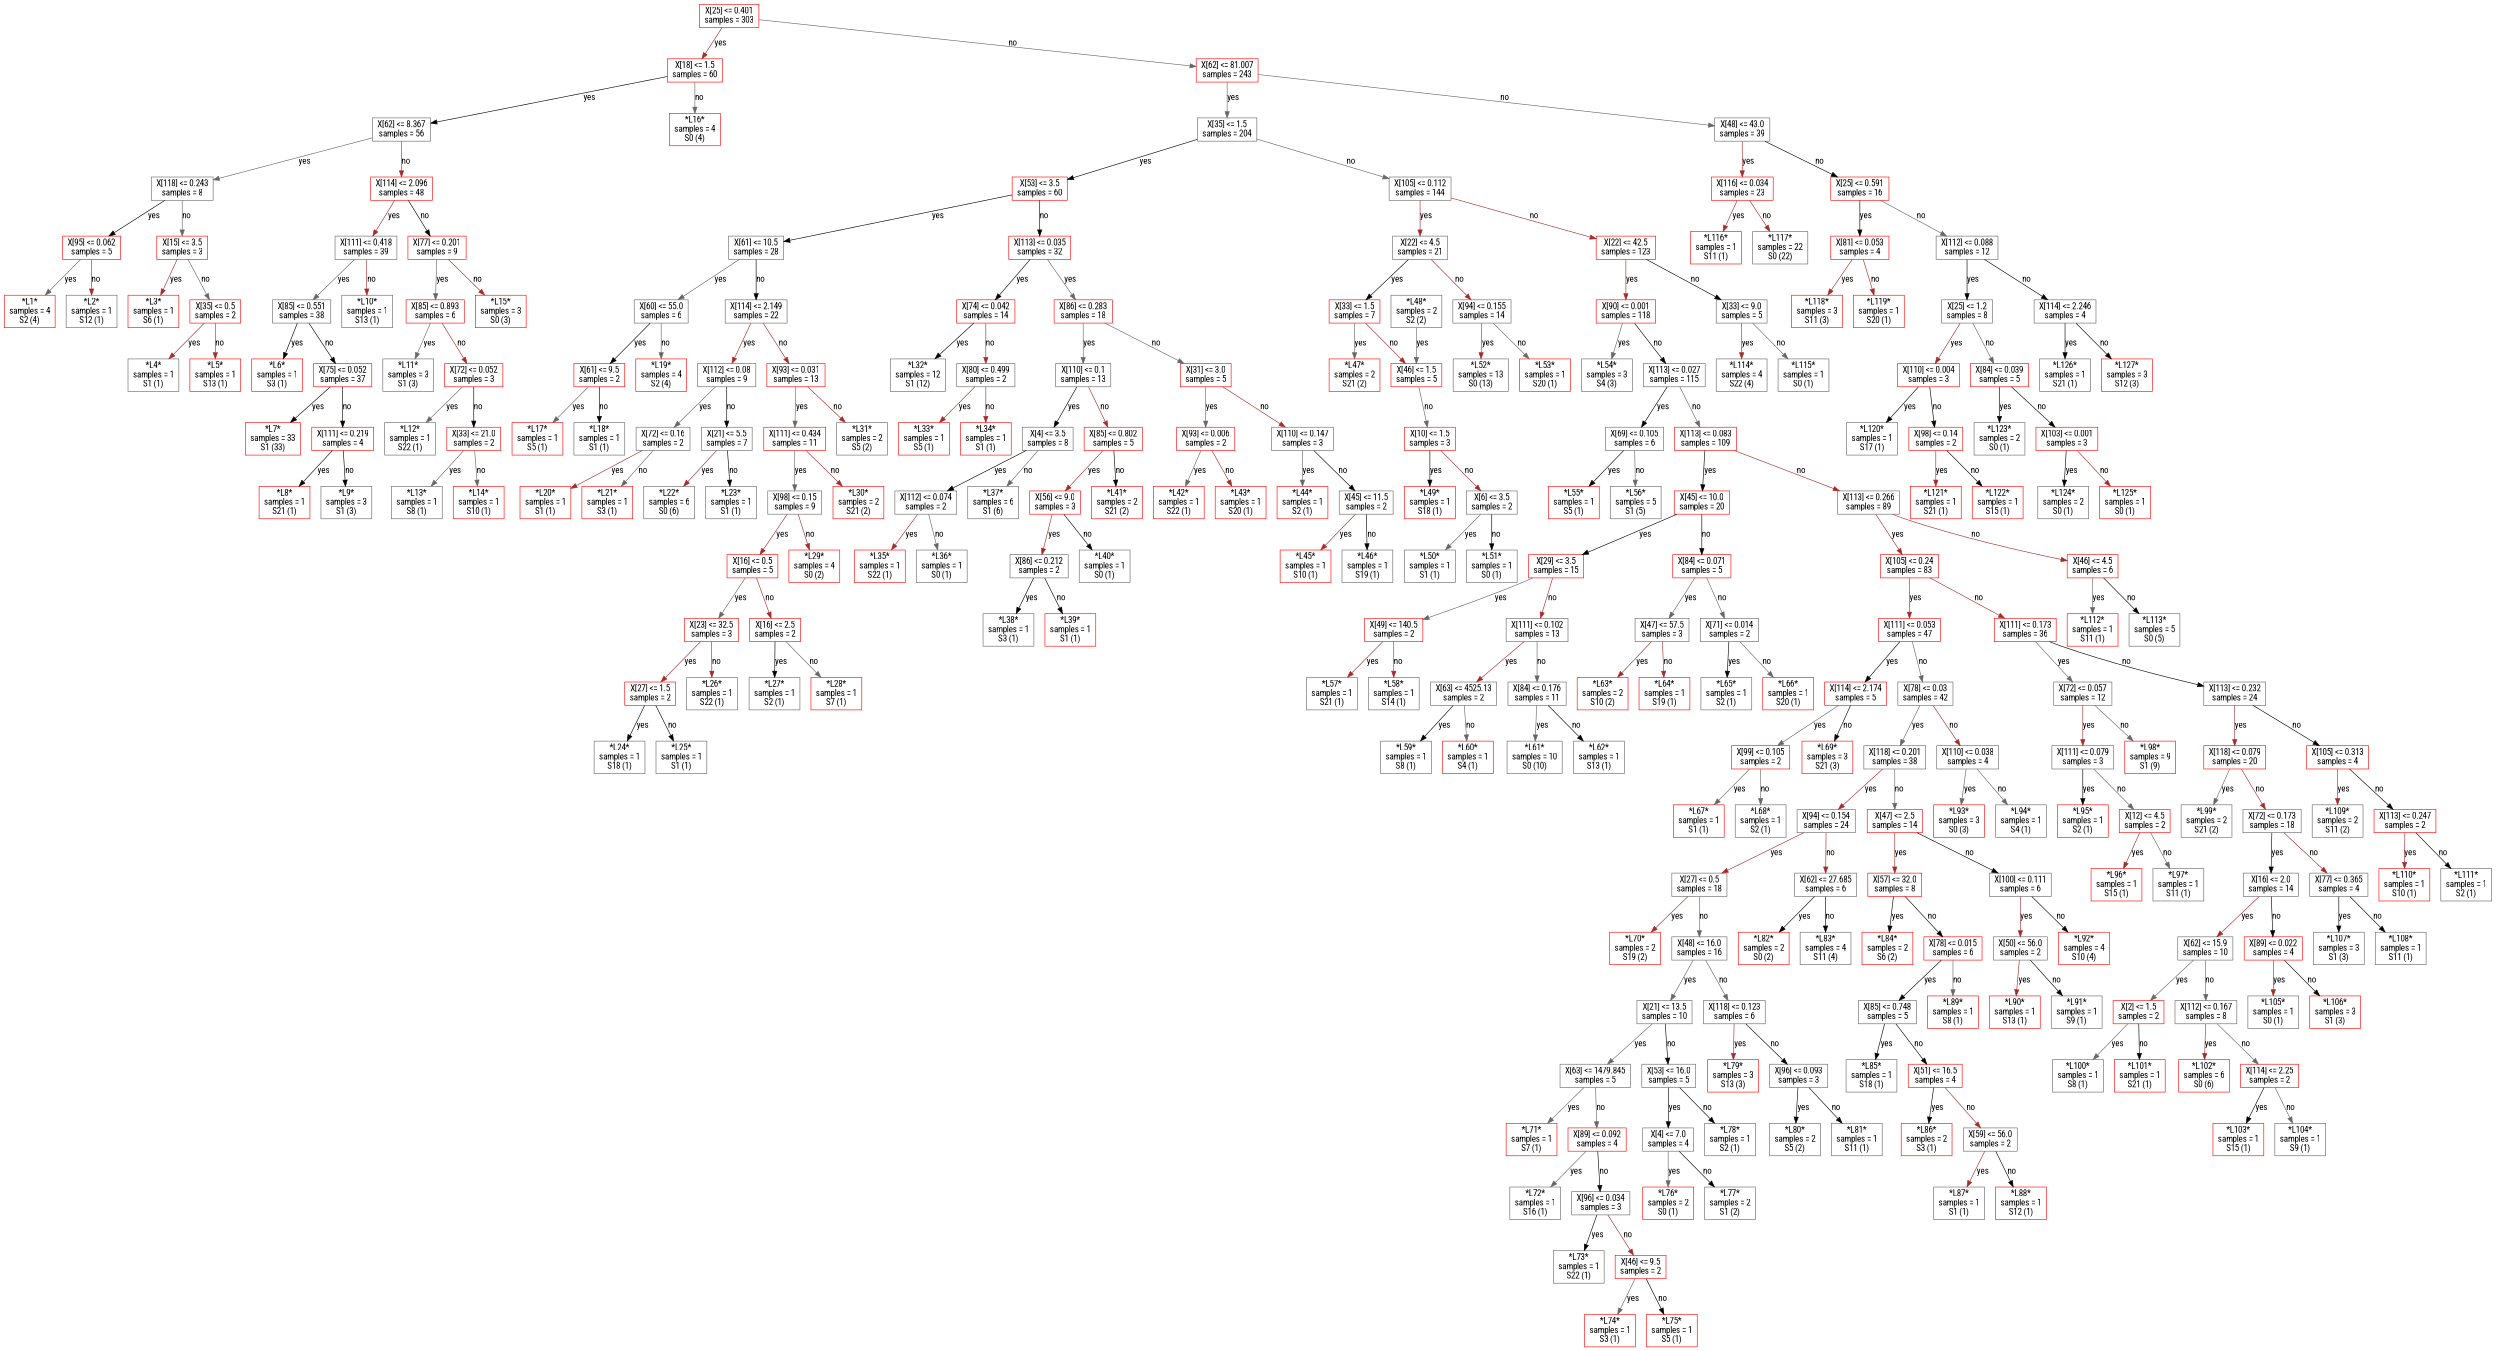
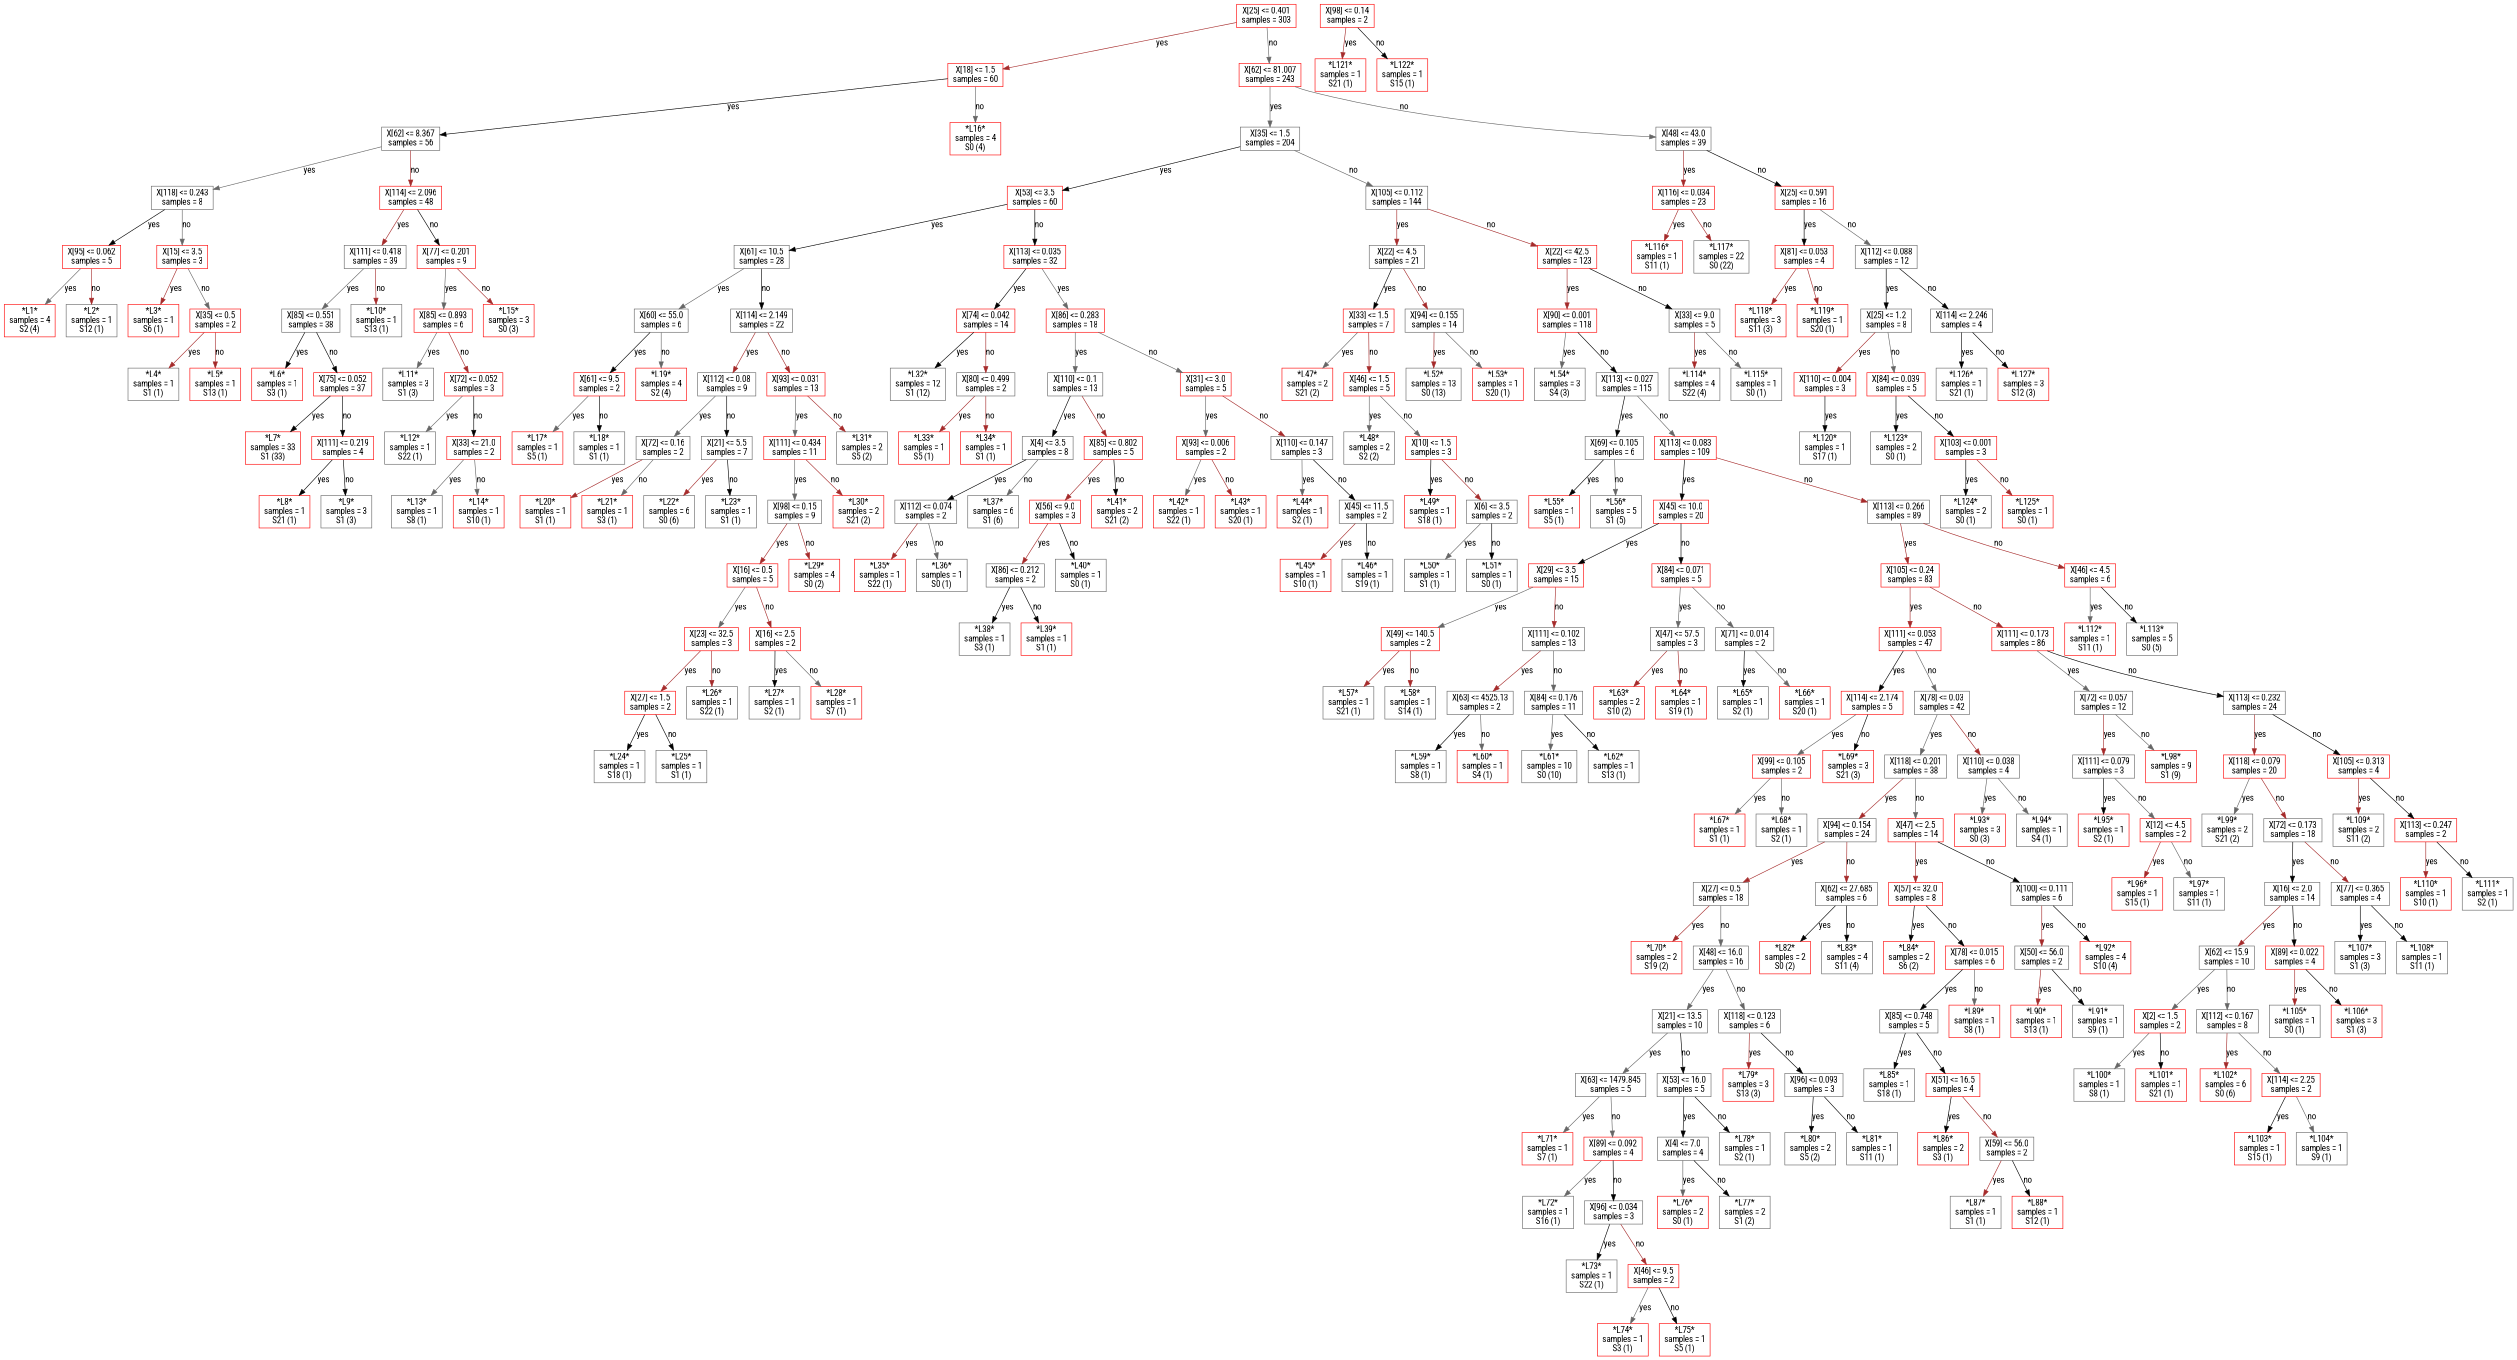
(1416, 343) -> (1369, 411)
(1932, 404) -> none
(2025, 630) -> (2023, 639)
